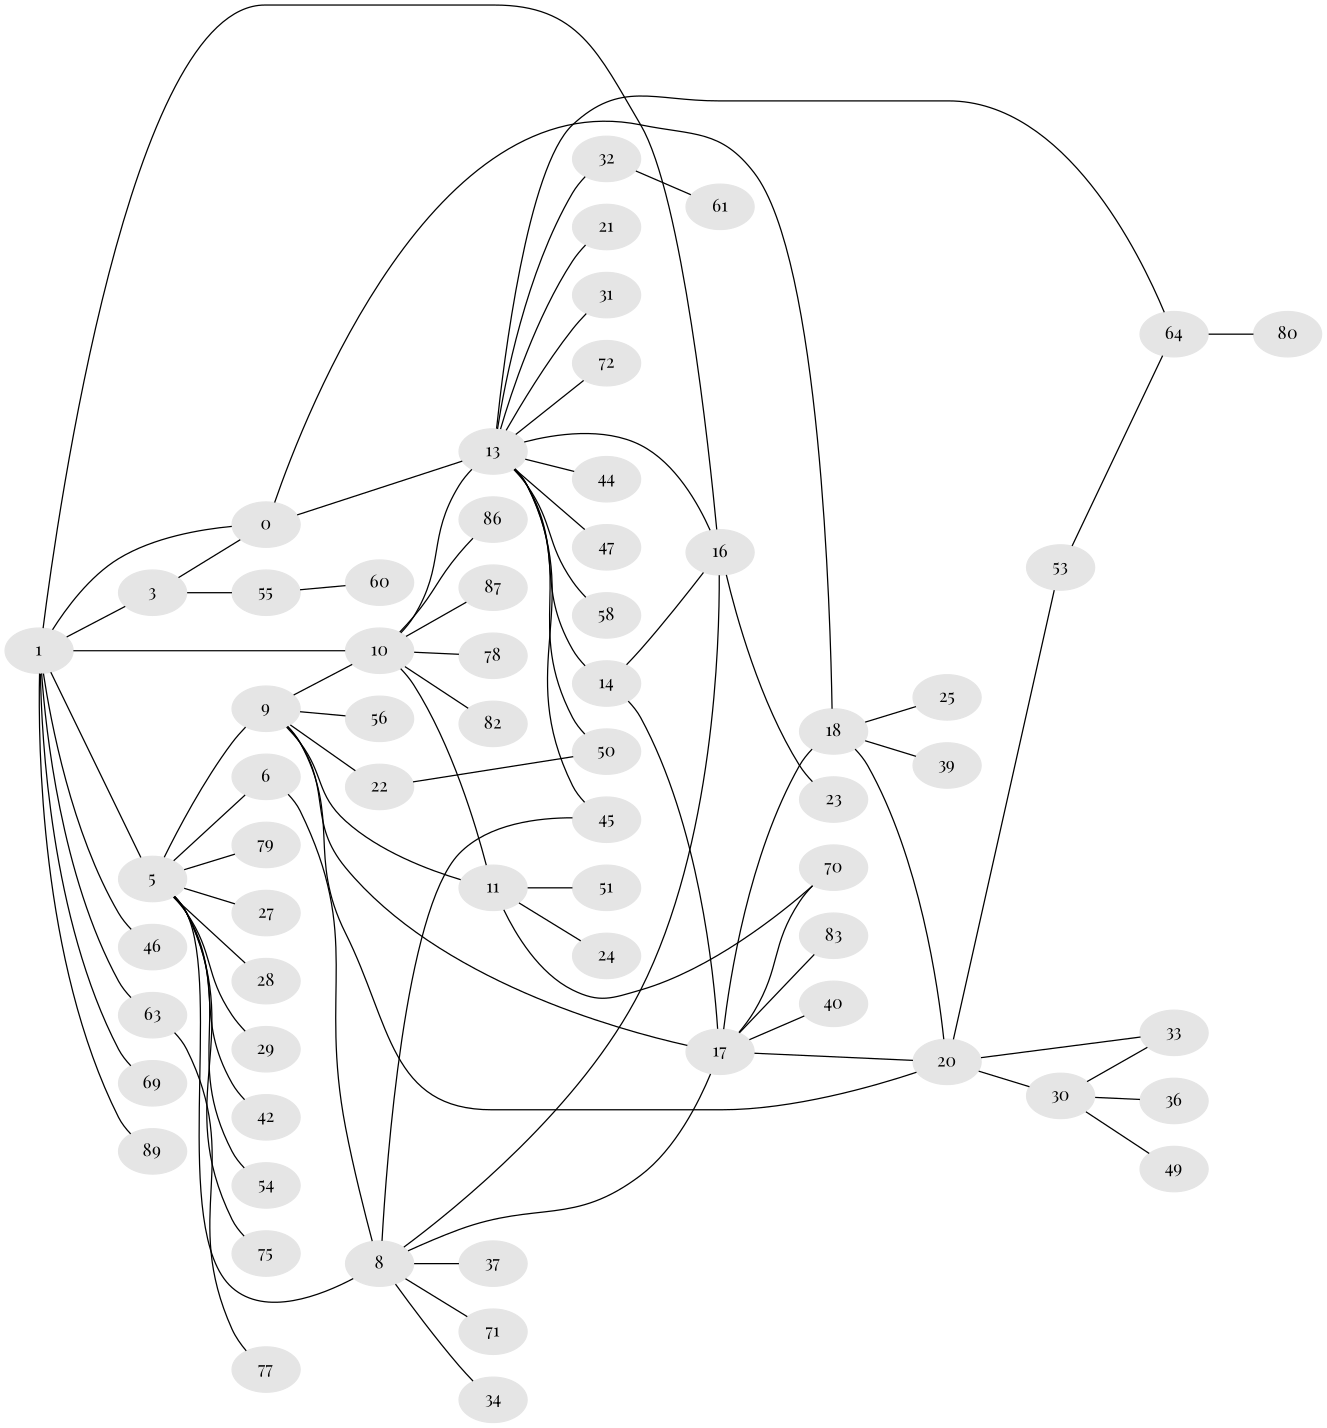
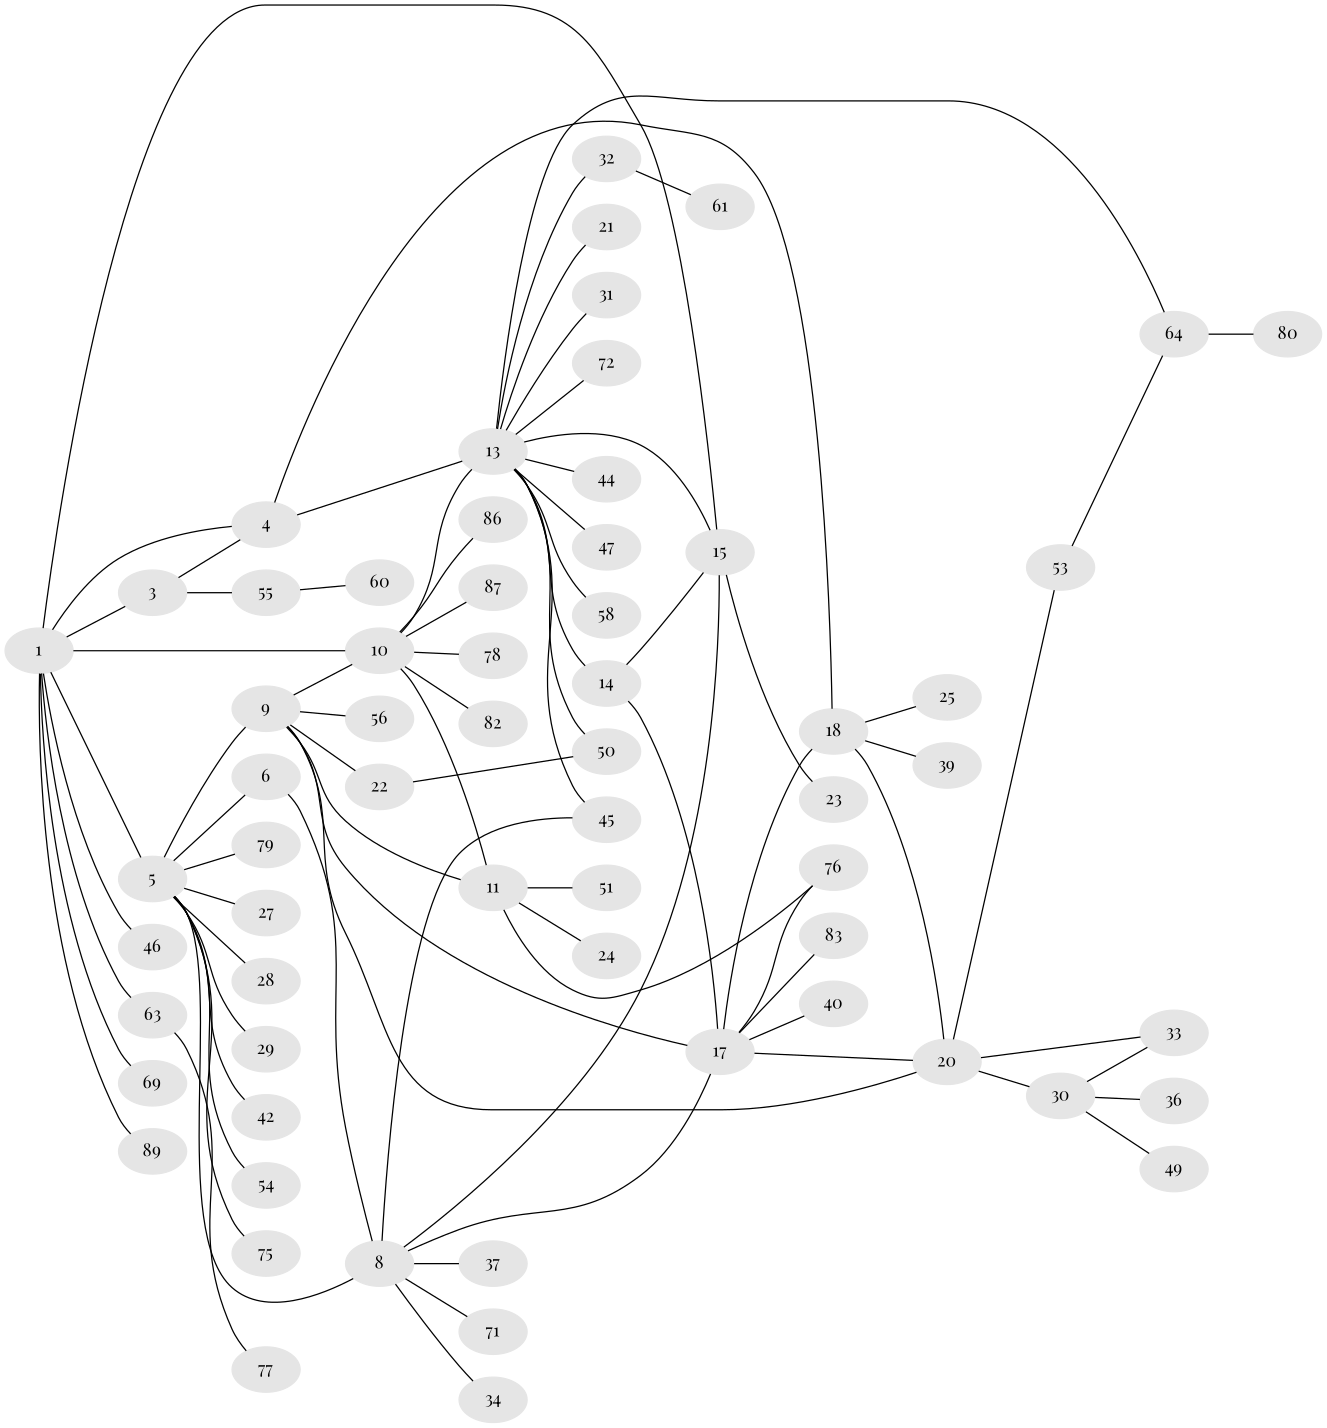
(266, 525) -> (266, 525)
(720, 552) -> (720, 552)
(834, 868) -> (834, 868)
